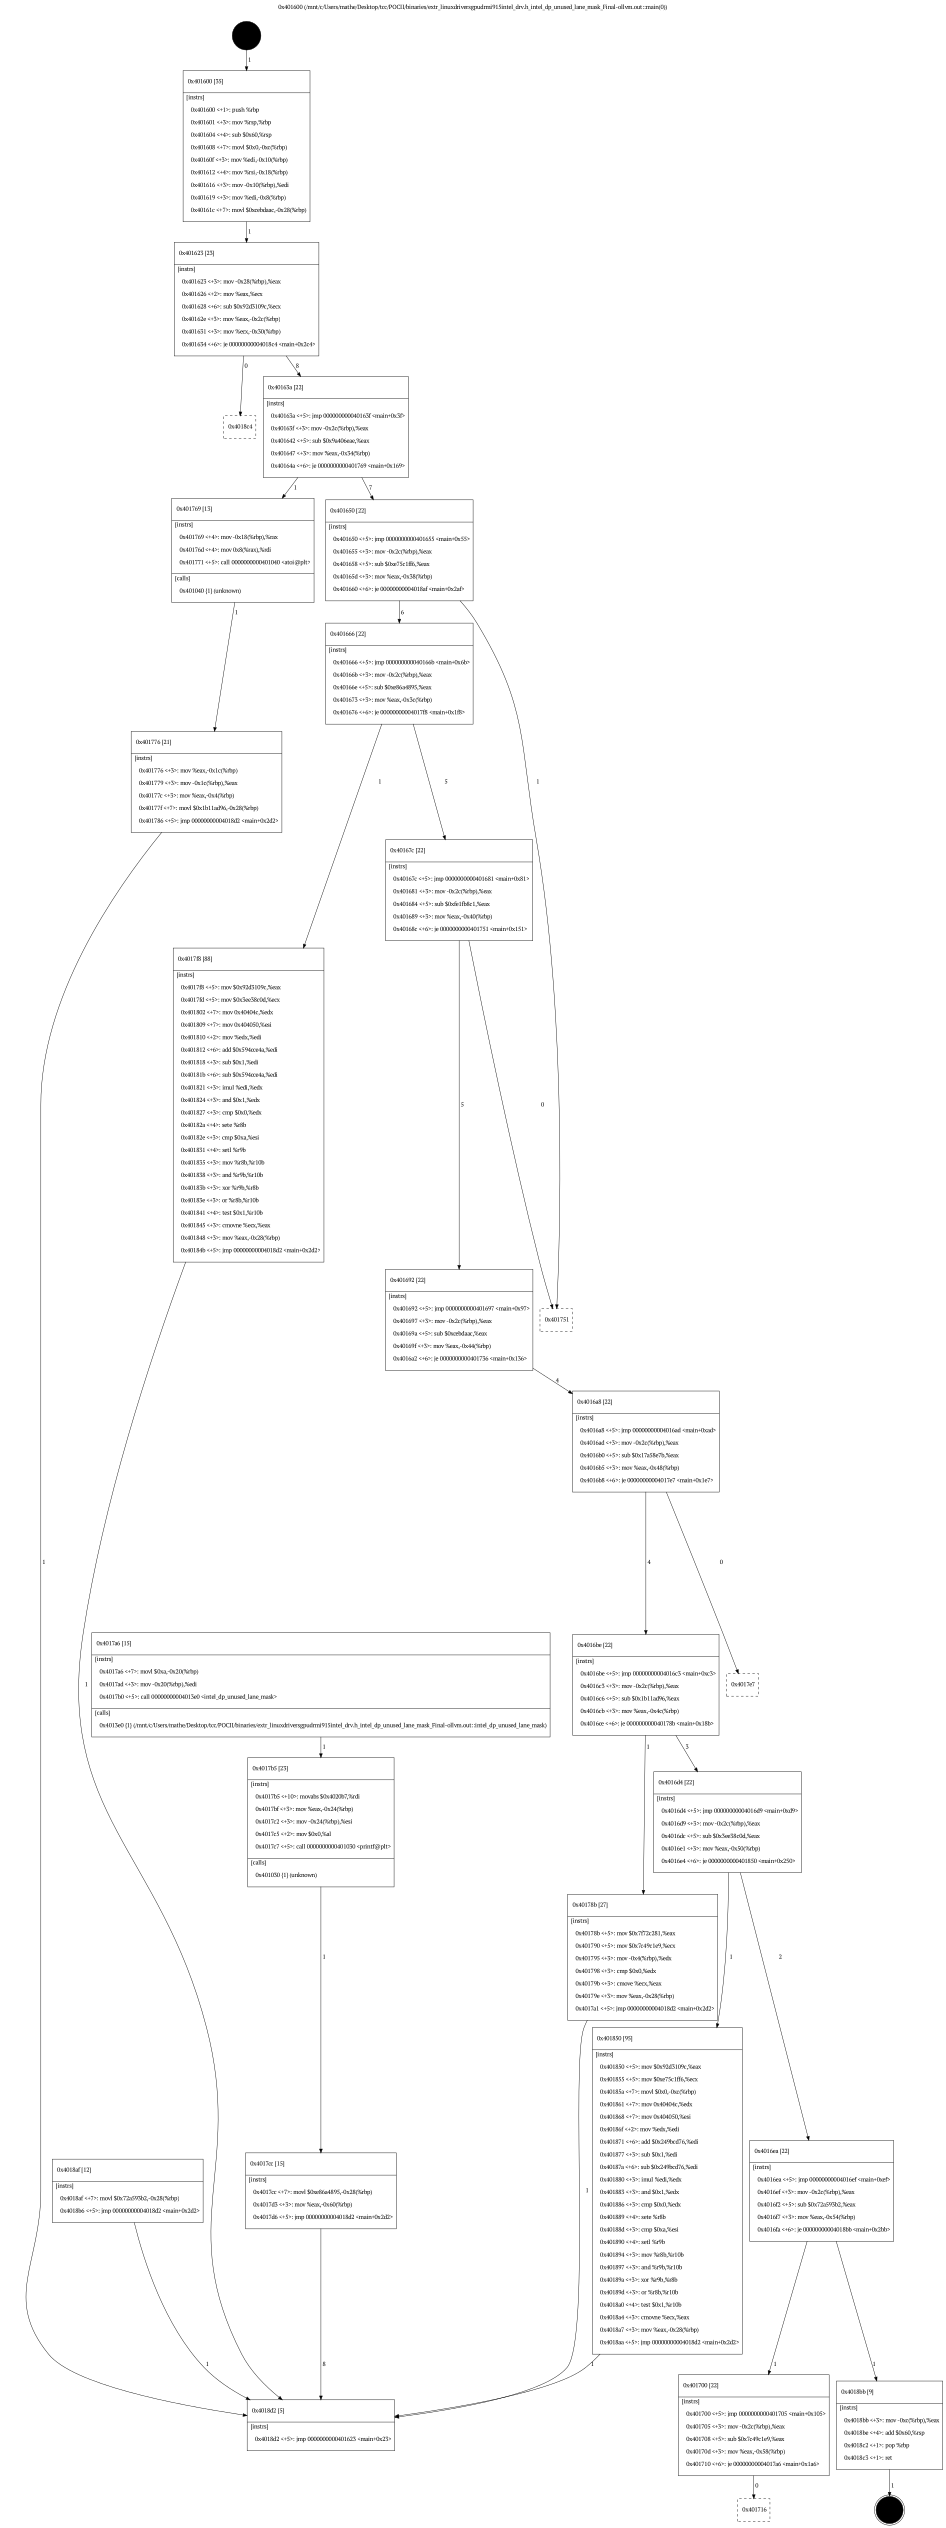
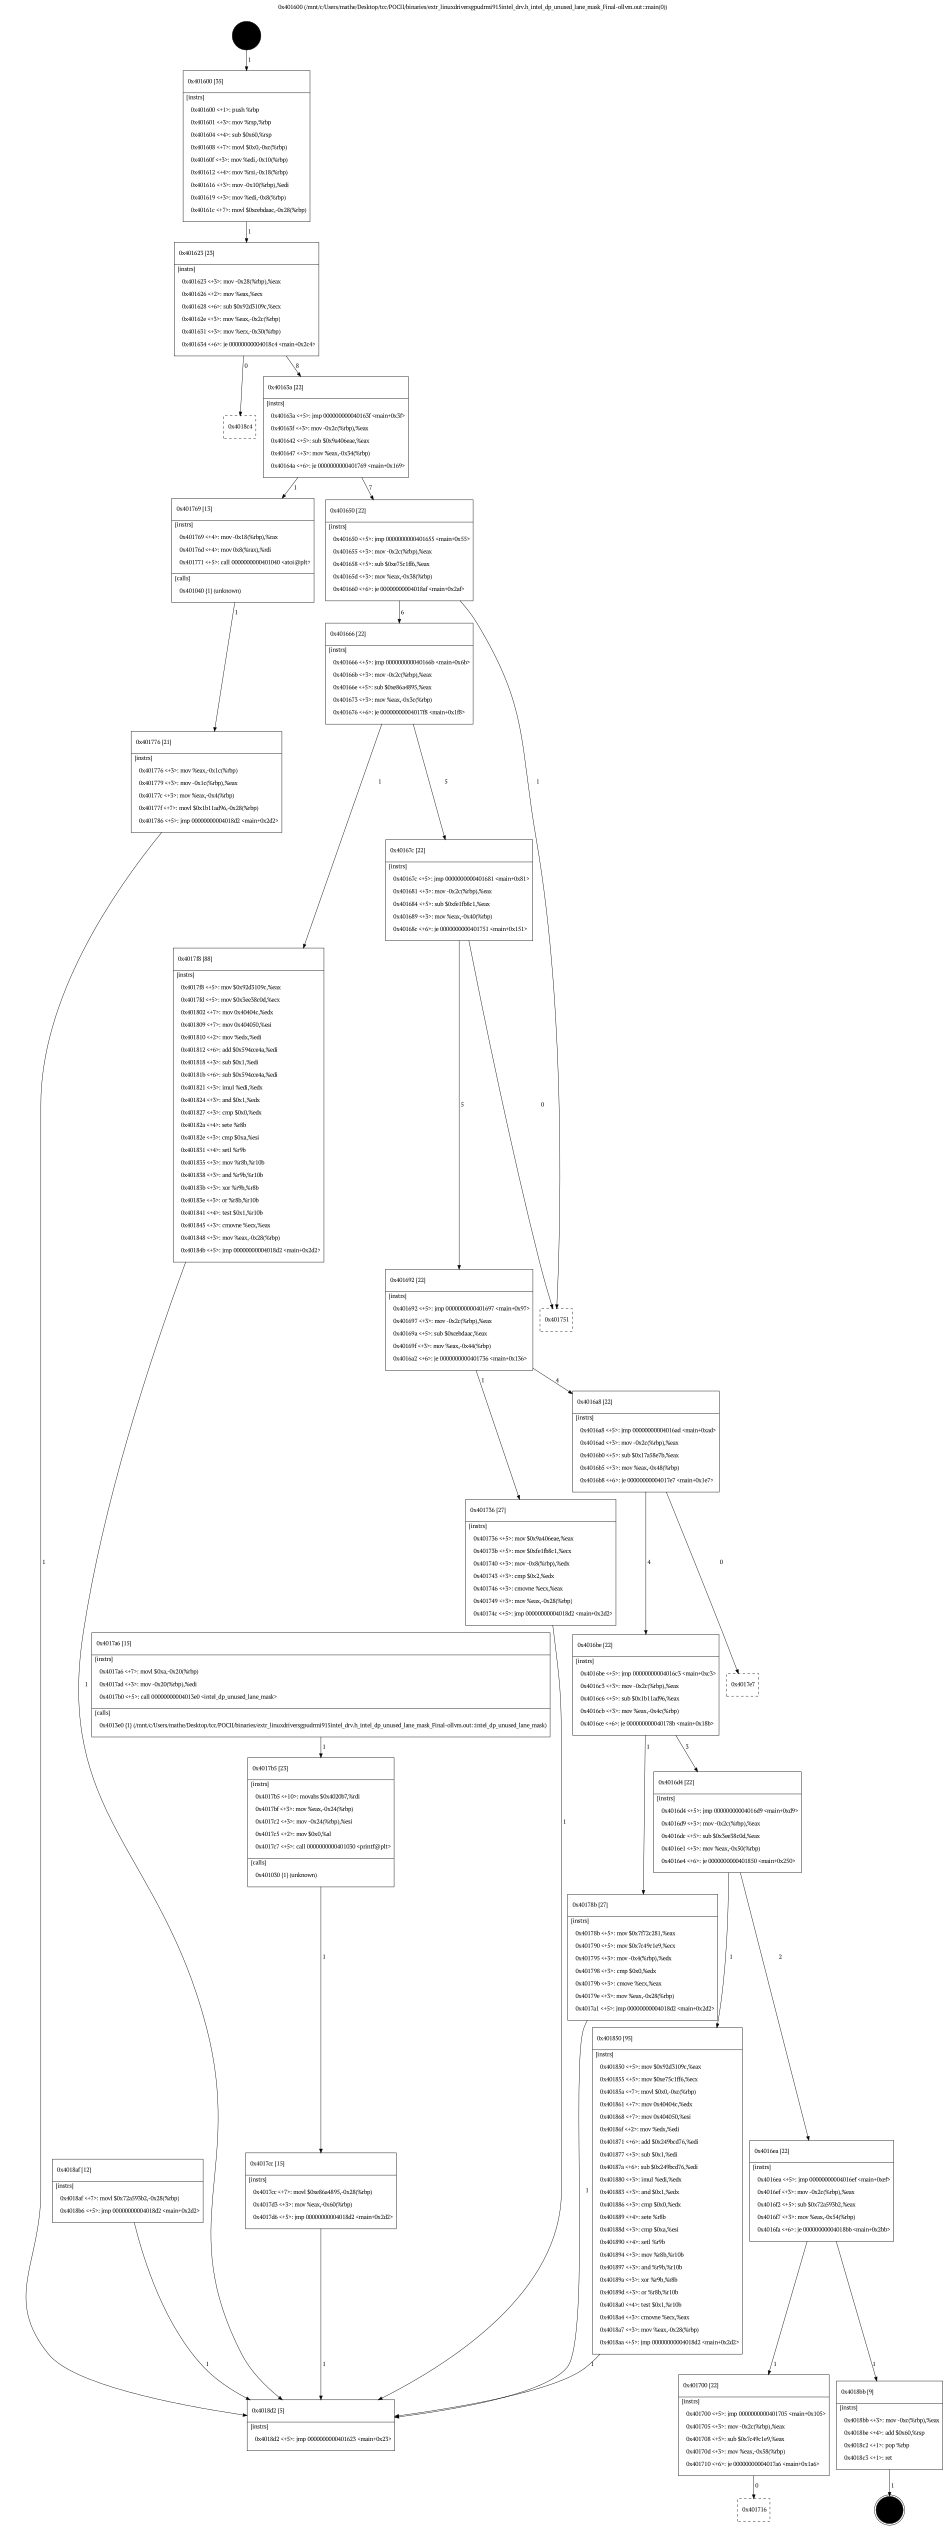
none -> (541, 1562)
(323, 2364) -> (323, 2364)
